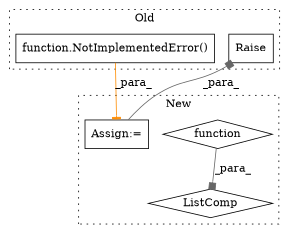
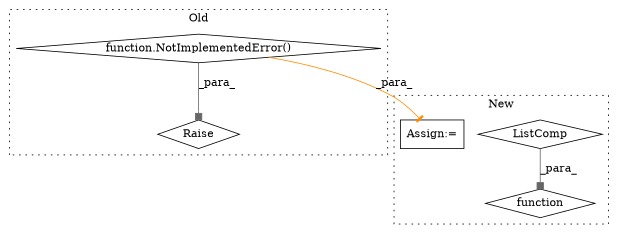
(115, 48) -> (199, 48)
(251, 48) -> (199, 134)
(173, 86) -> (199, 87)
(215, 165) -> (540, 165)
